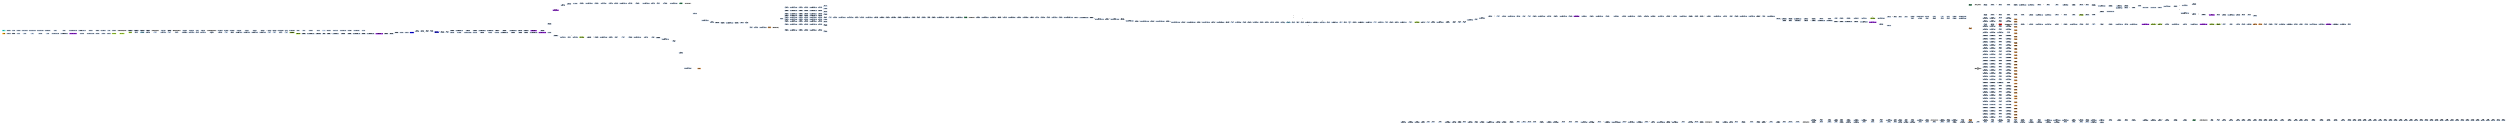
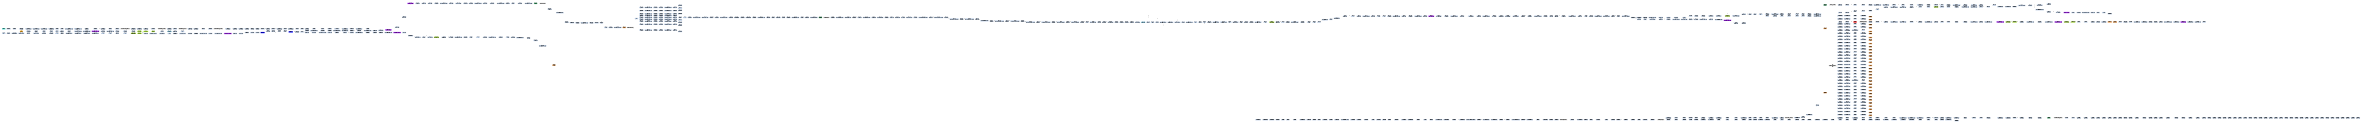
(163, 32) -> none
